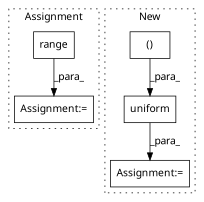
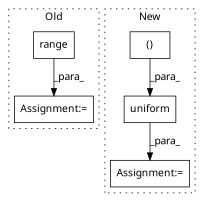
(54, 17) -> (54, 17)
